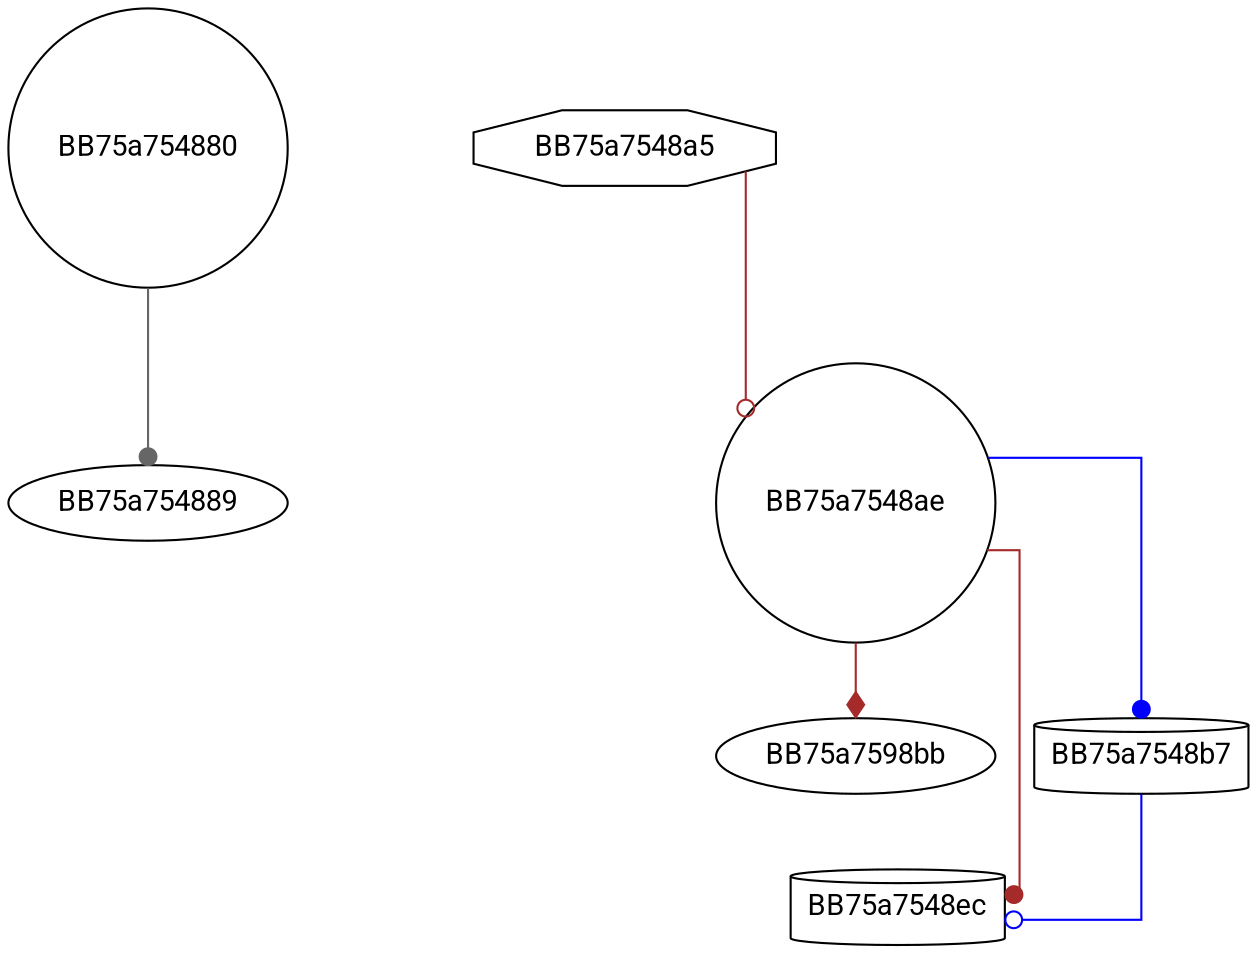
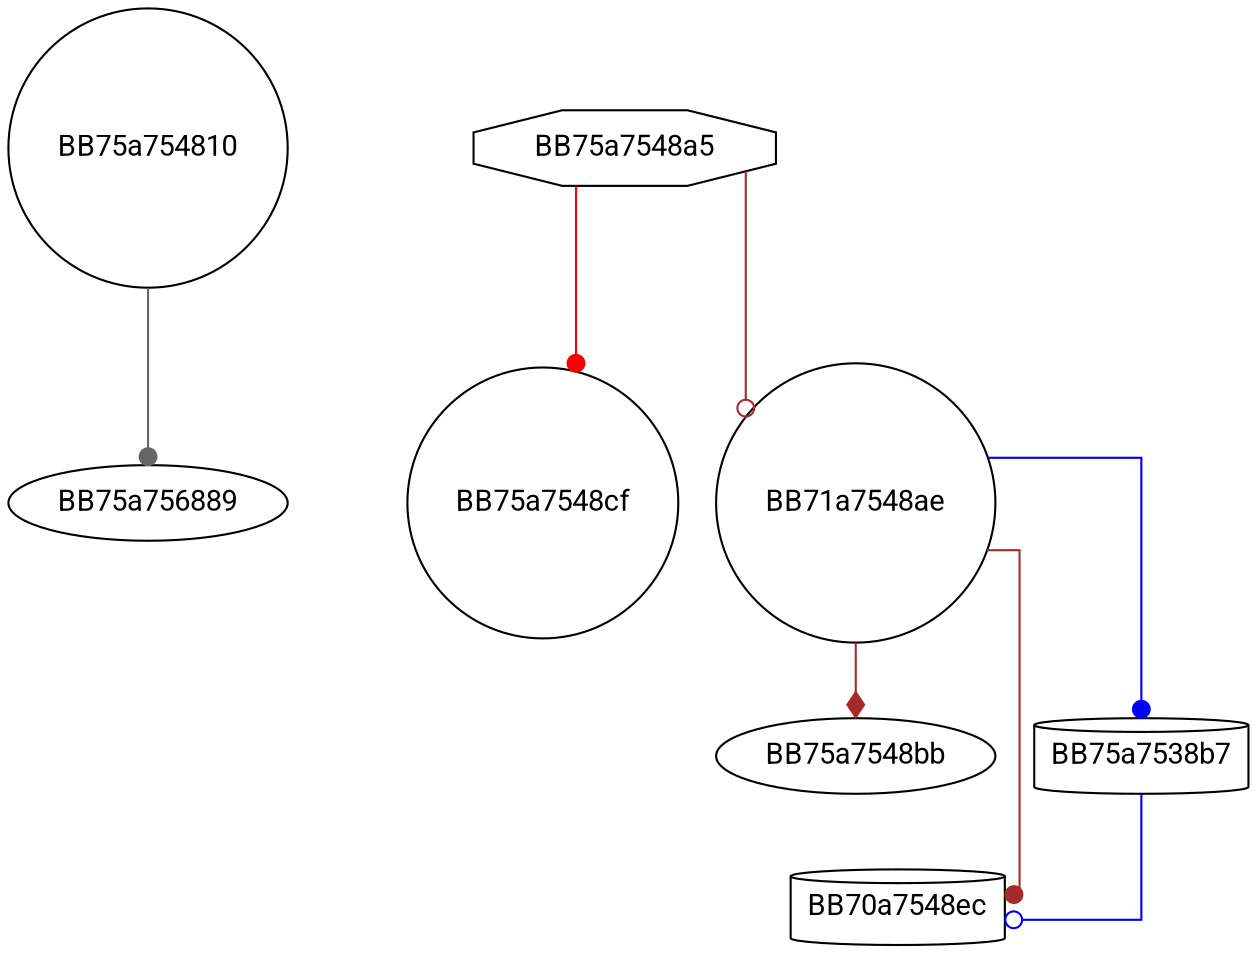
(148, 148) -> (148, 148)
(148, 503) -> (148, 503)
none -> (543, 503)
(856, 503) -> (856, 503)
(856, 756) -> (856, 756)
(1141, 756) -> (1141, 756)
(898, 907) -> (898, 907)
